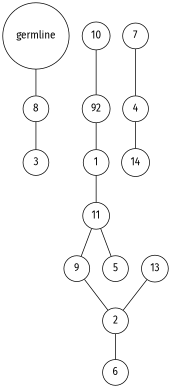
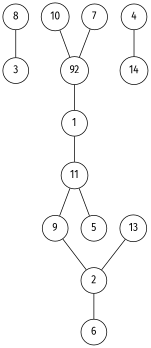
(36, 36) -> none
(136, 72) -> (85, 43)
